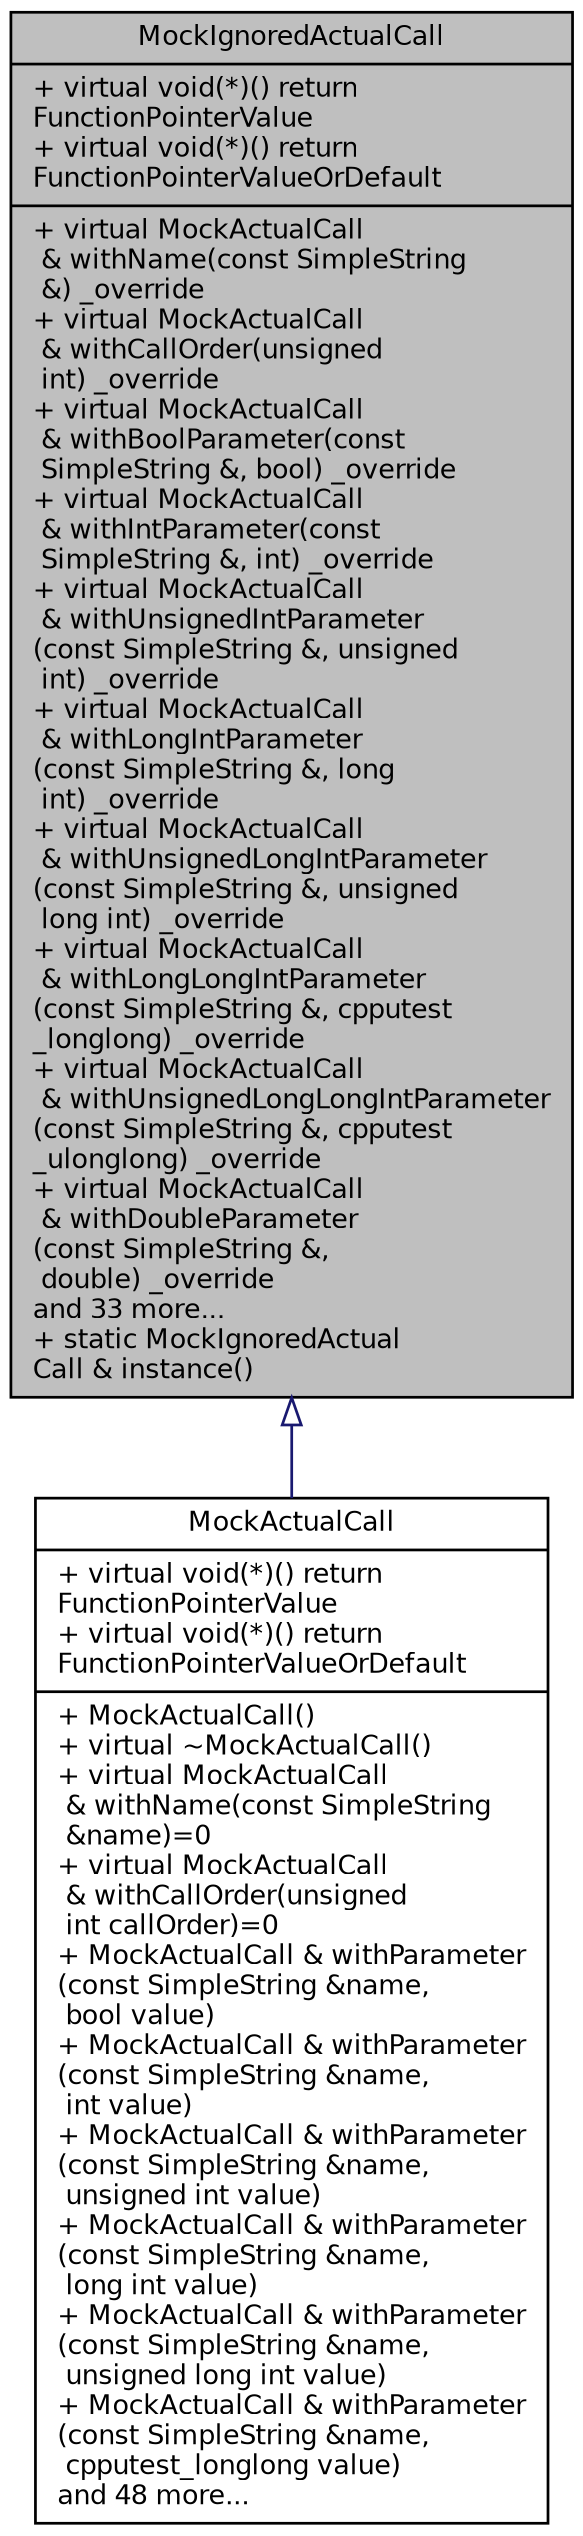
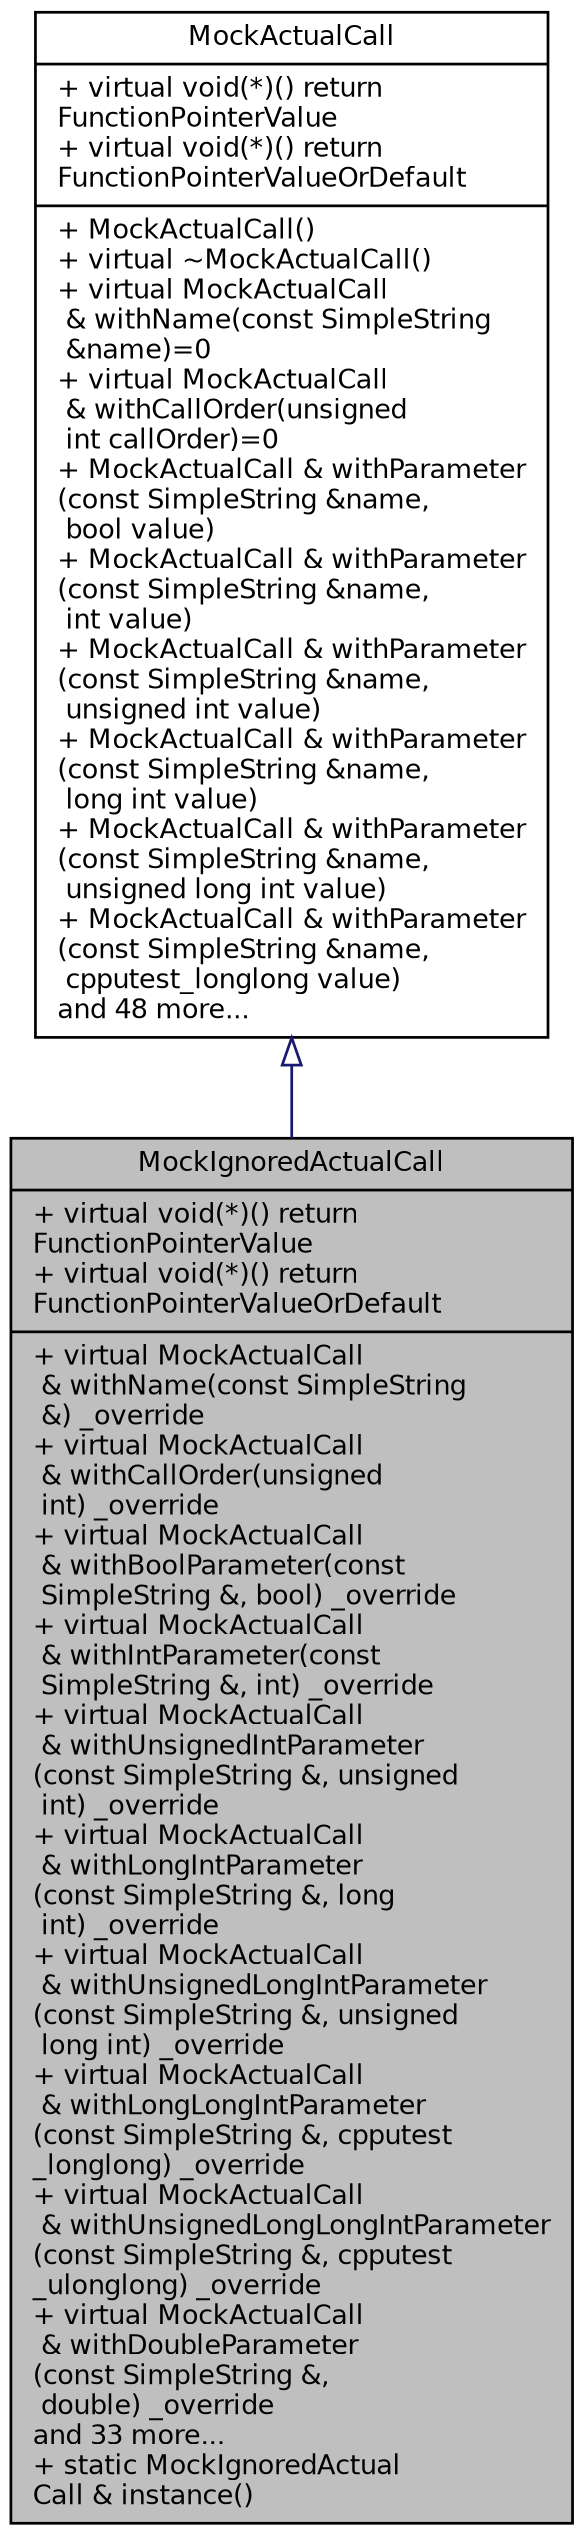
(292, 1462) -> (292, 1102)
